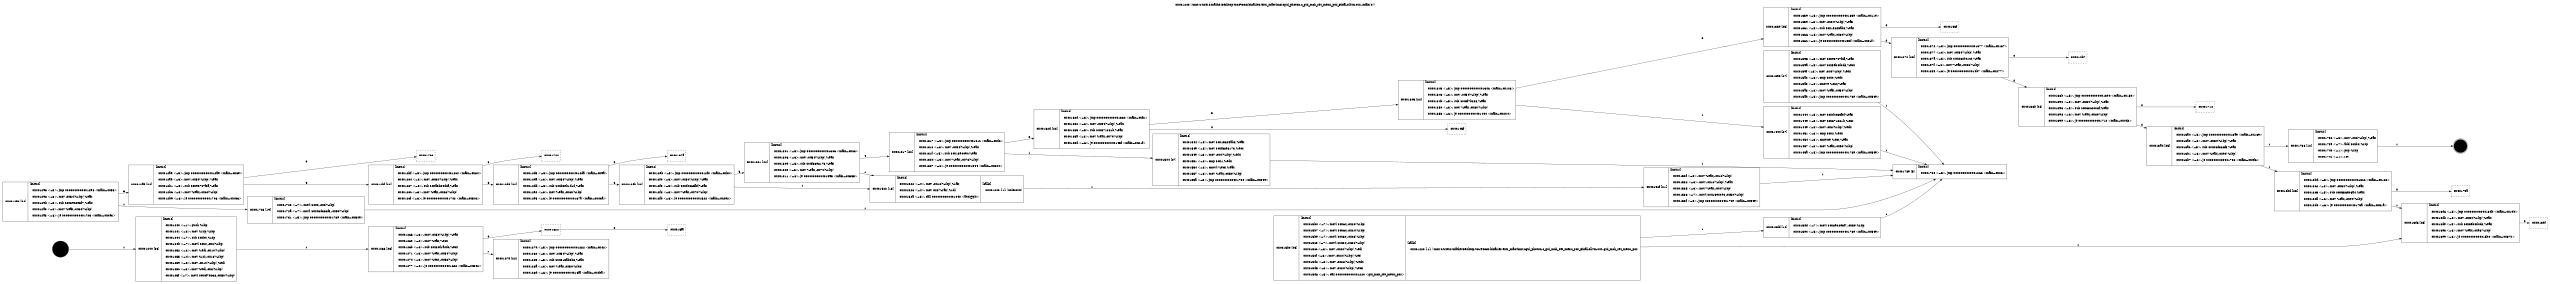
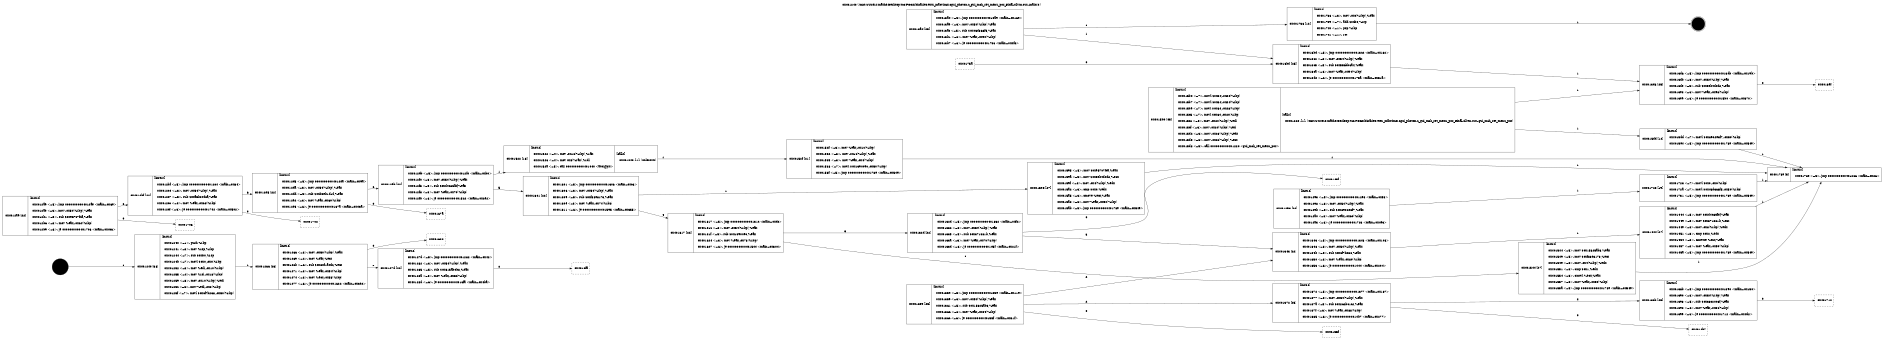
(1639, 64) -> (1141, 279)
(2141, 126) -> none
(866, 174) -> (832, 192)
(2420, 191) -> (1123, 64)
(122, 193) -> none
(613, 230) -> (532, 268)
